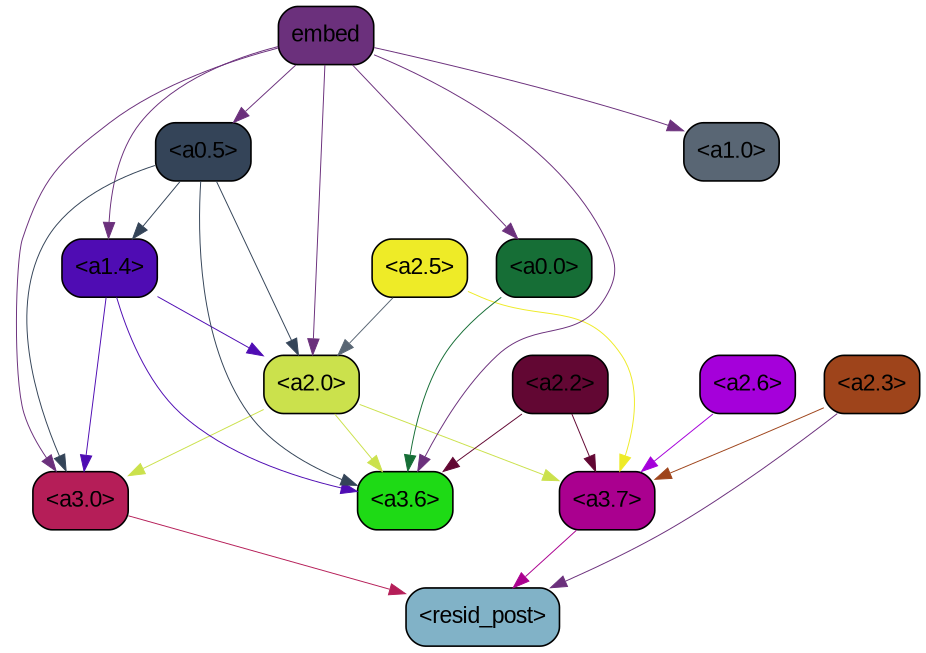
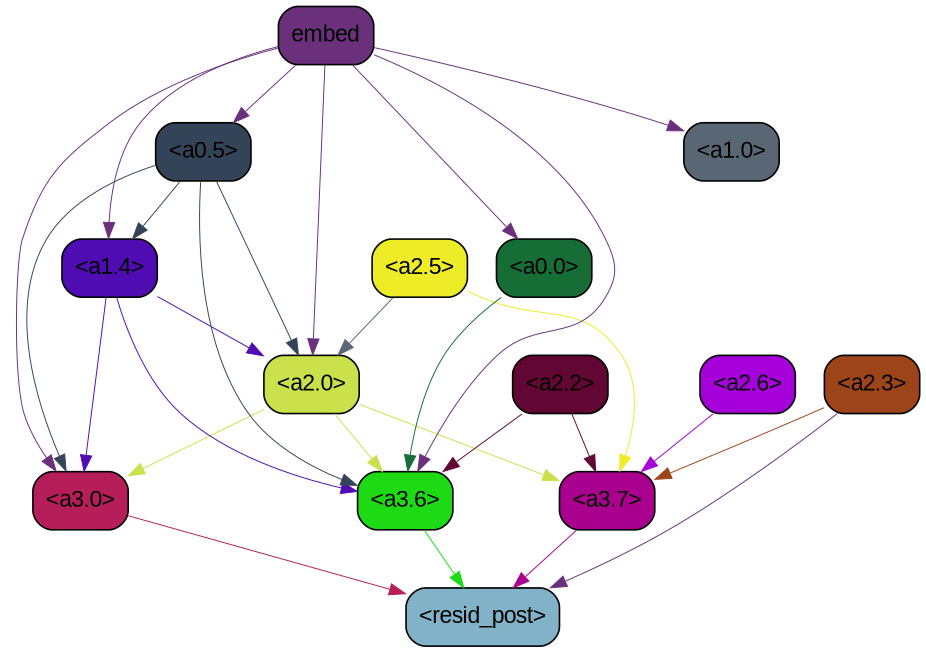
none -> (439, 552)
